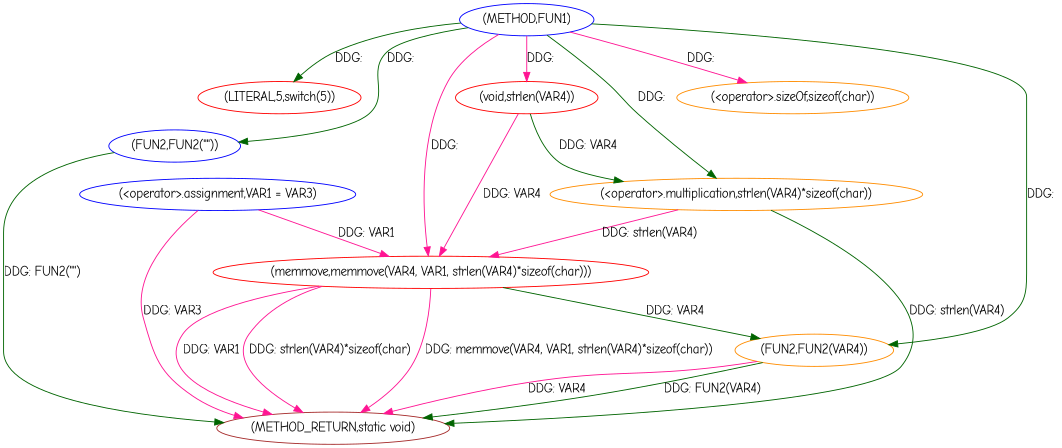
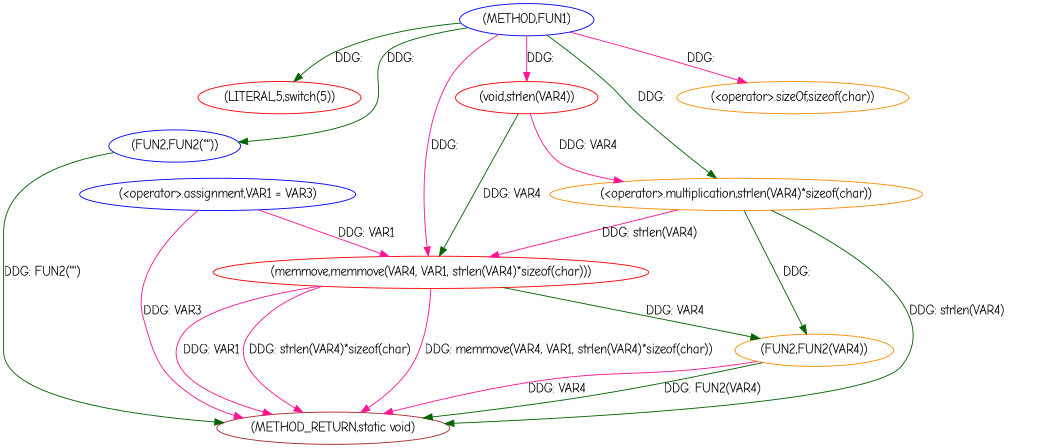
(983, 70) -> (773, 268)
(560, 162) -> (560, 162)
(481, 181) -> (481, 181)
